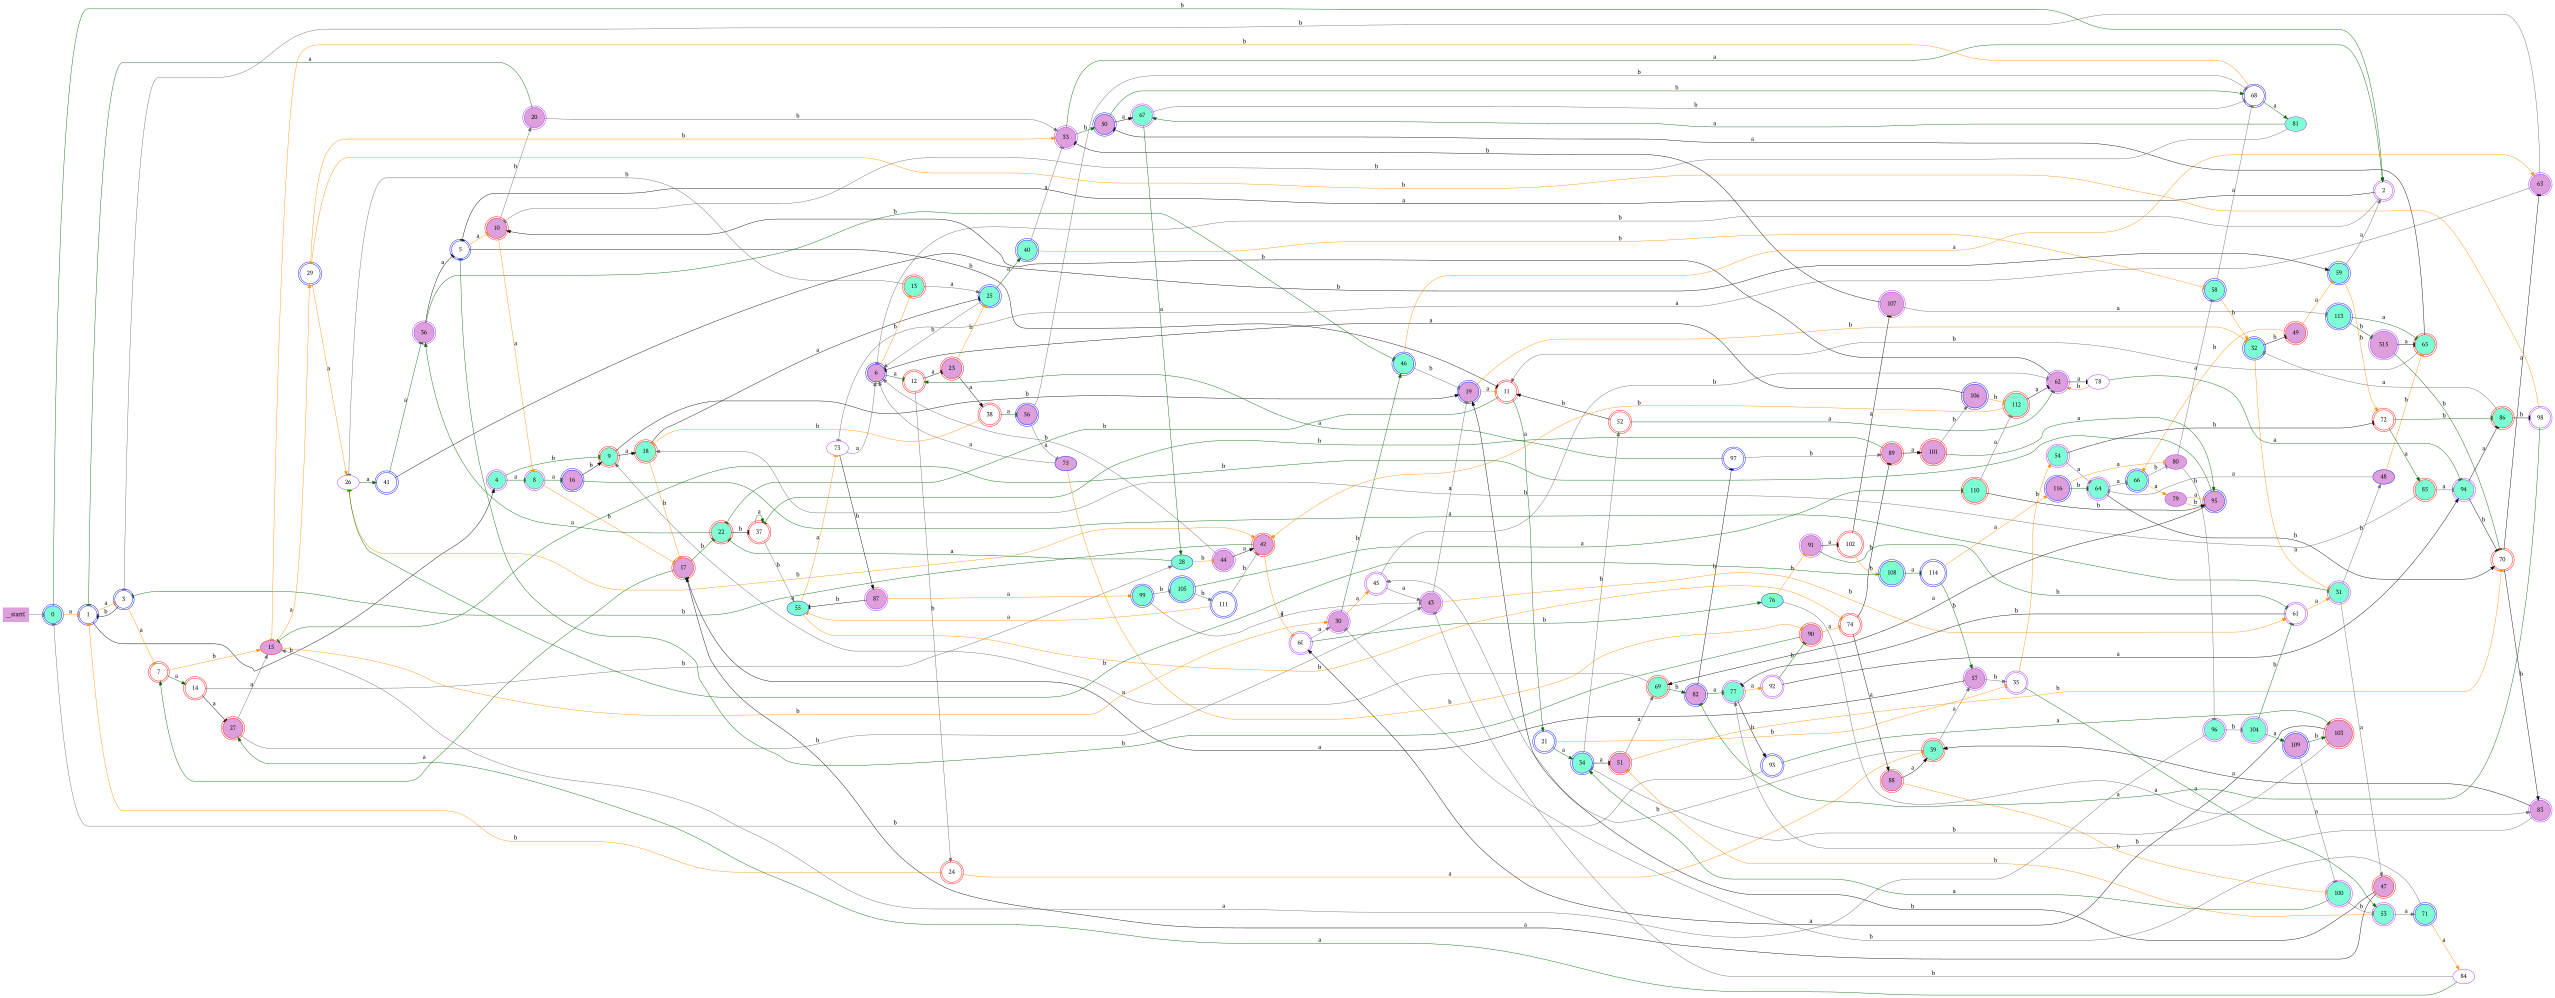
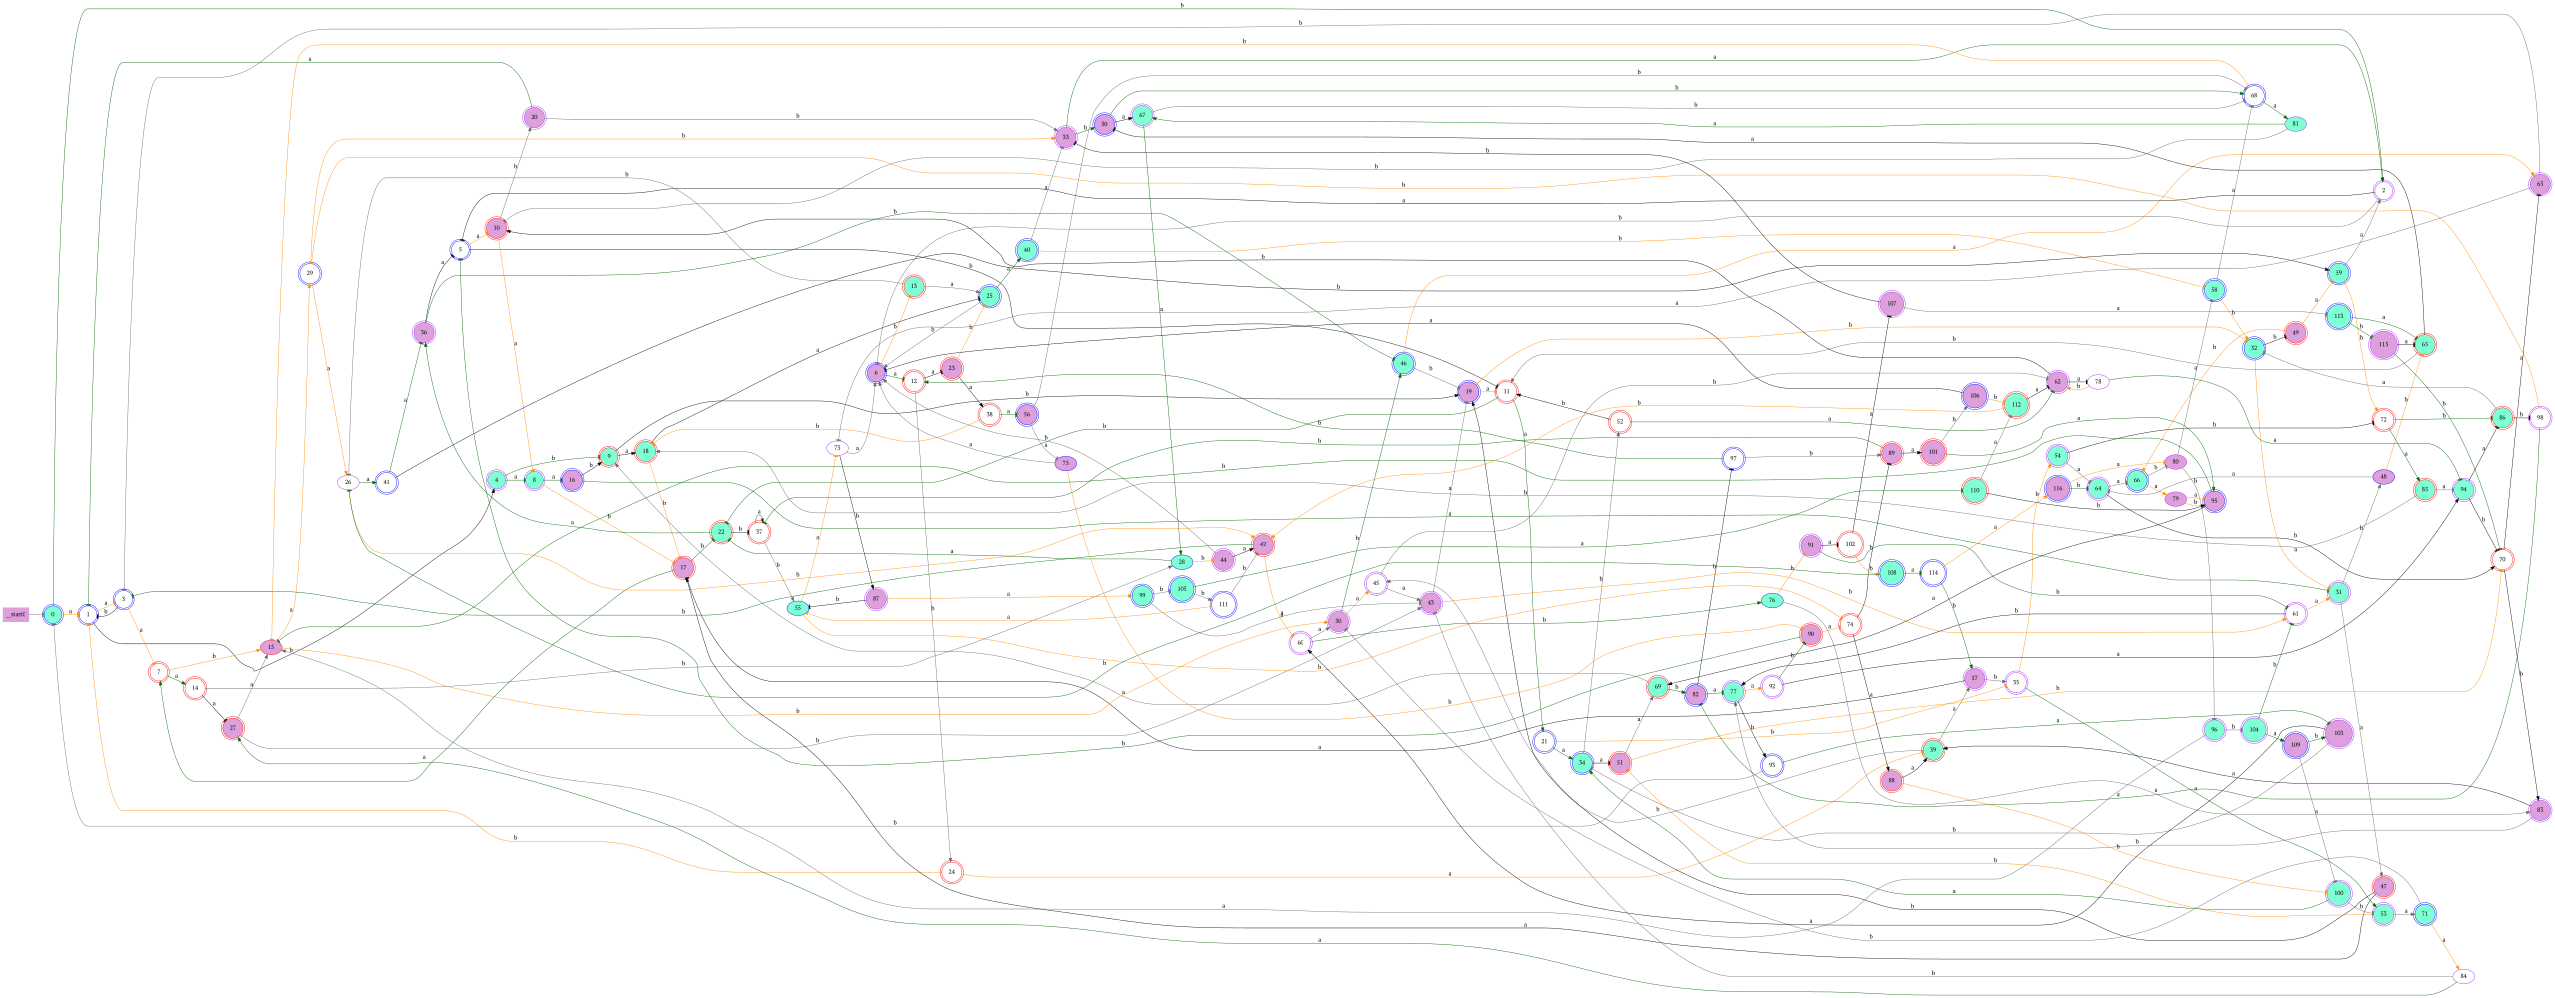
(2384, 345) -> (2384, 345)
(1320, 423) -> (1320, 423)
(2009, 615) -> (2009, 615)
(2339, 734) -> (2339, 734)
